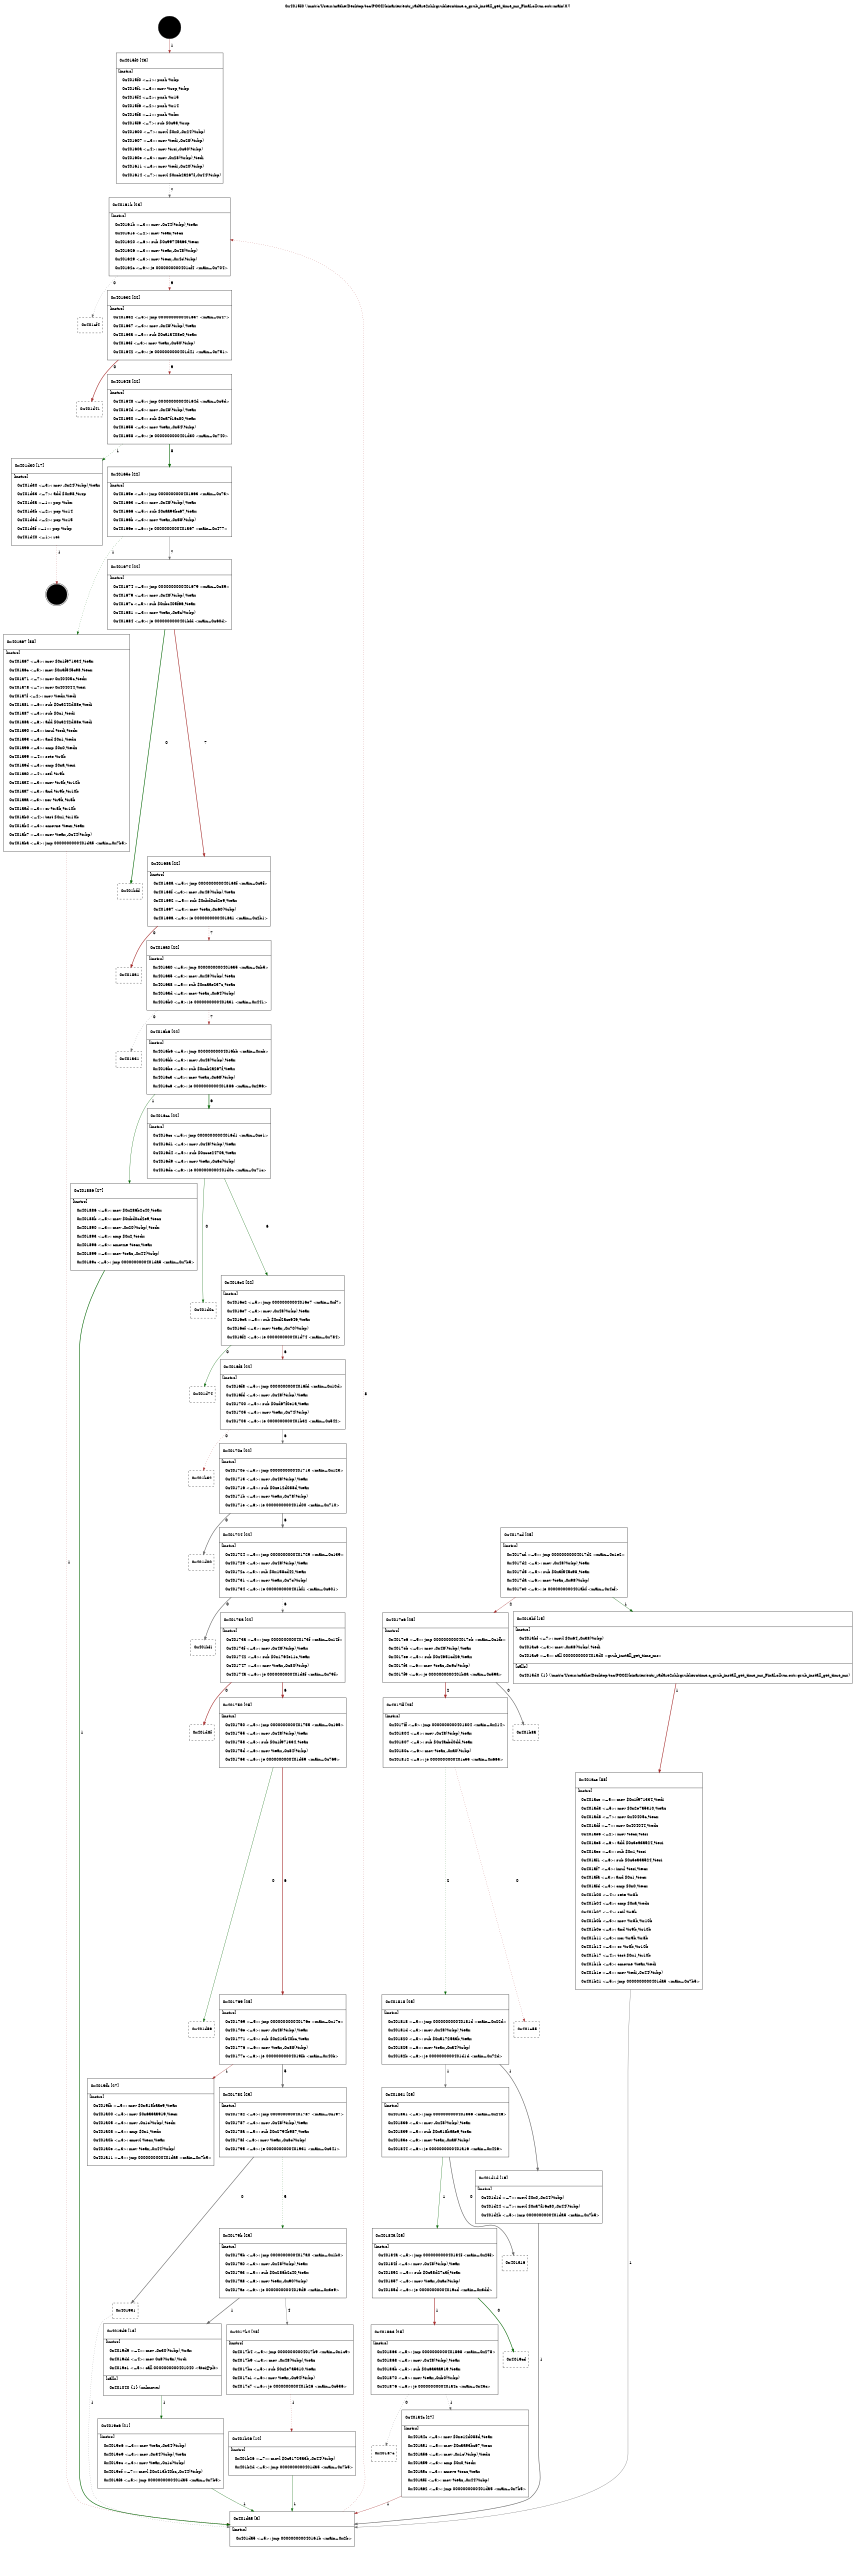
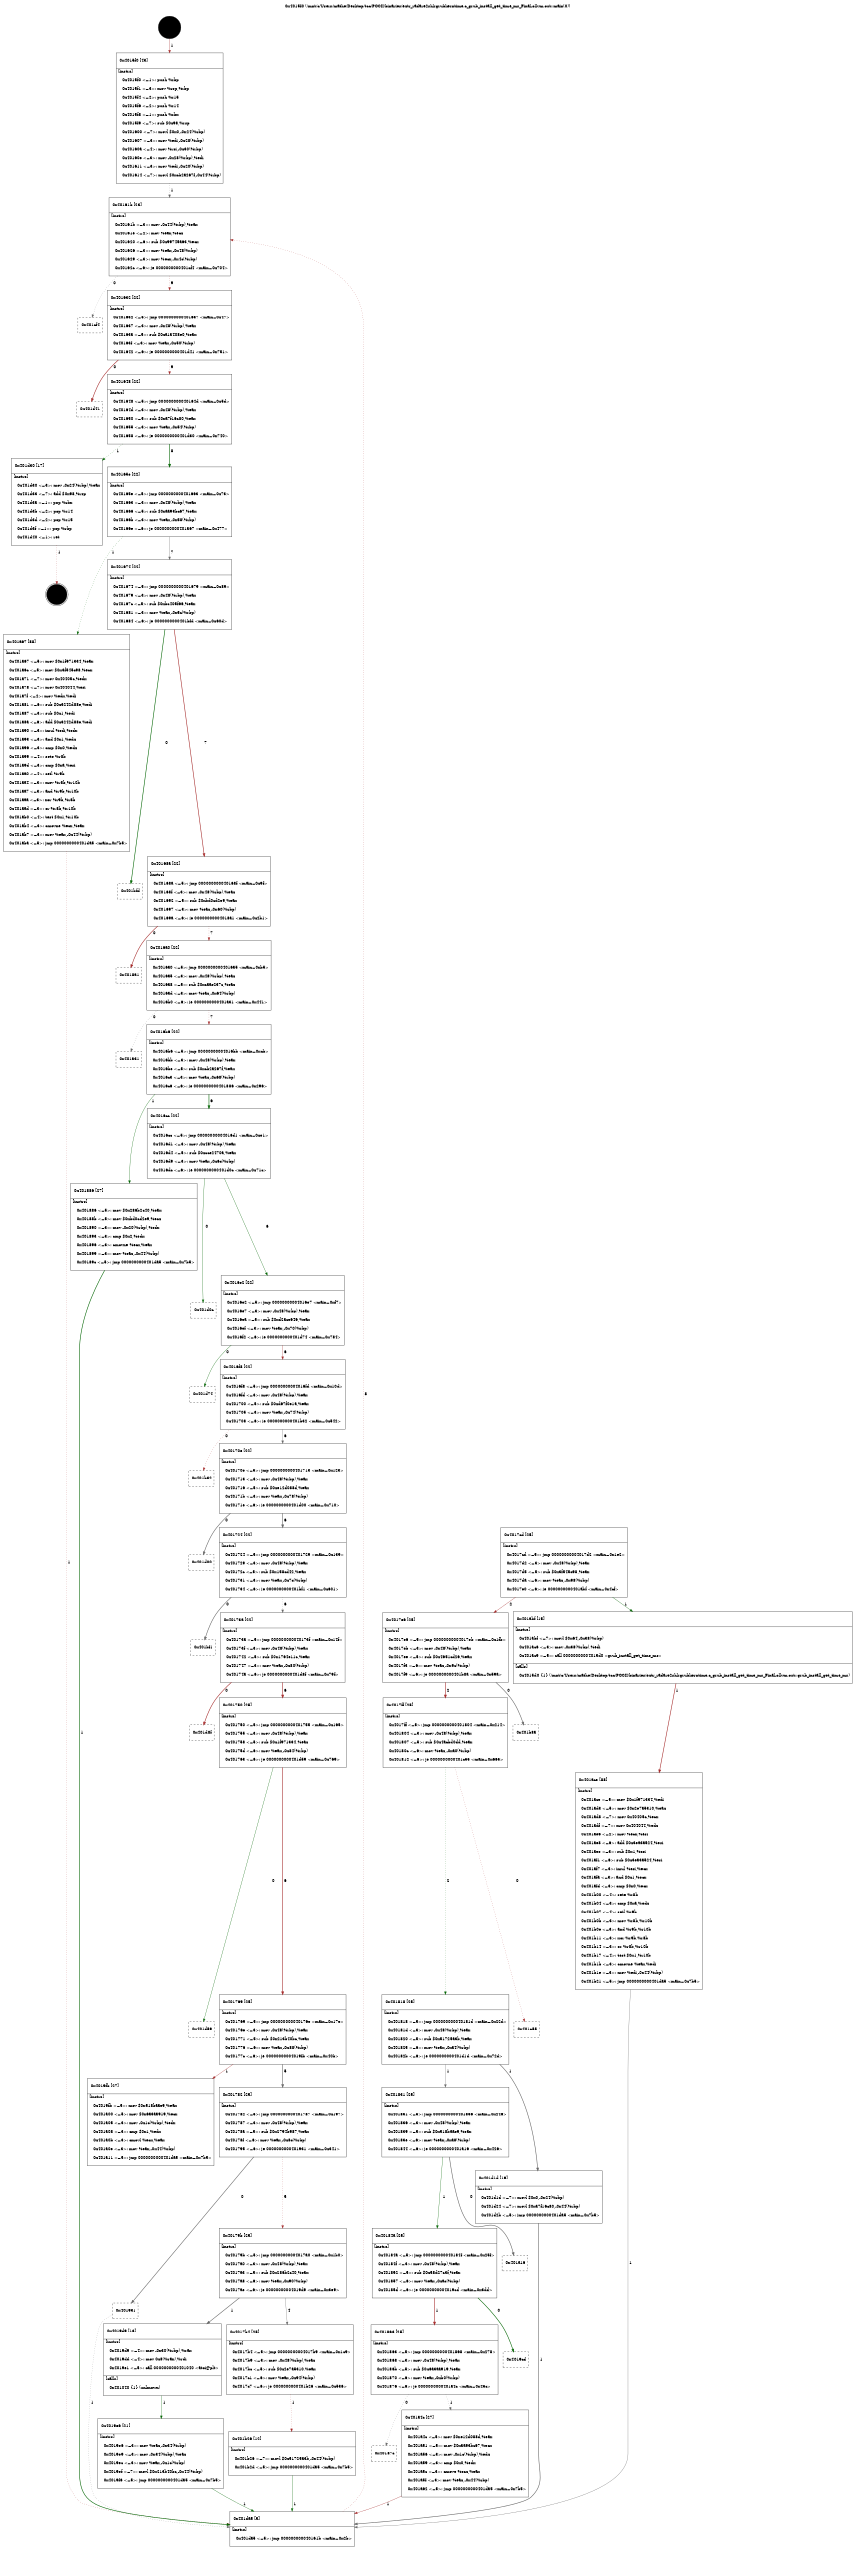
(172, 190) -> (172, 190)
(283, 2191) -> (283, 2191)
